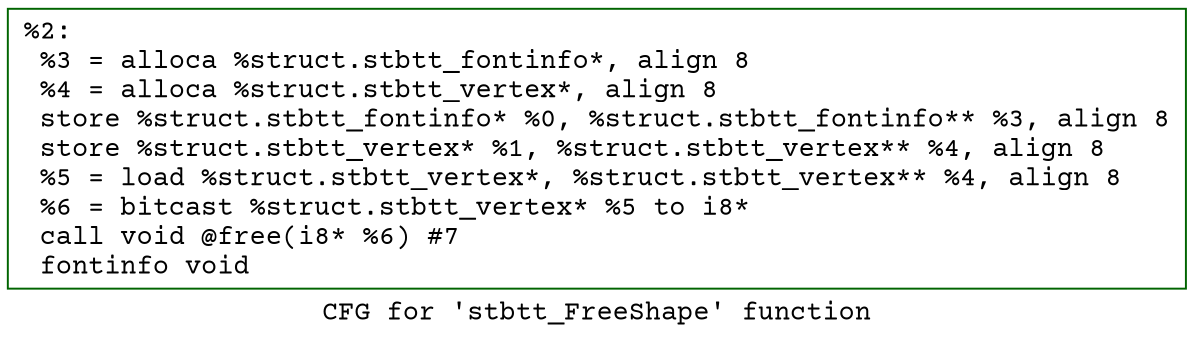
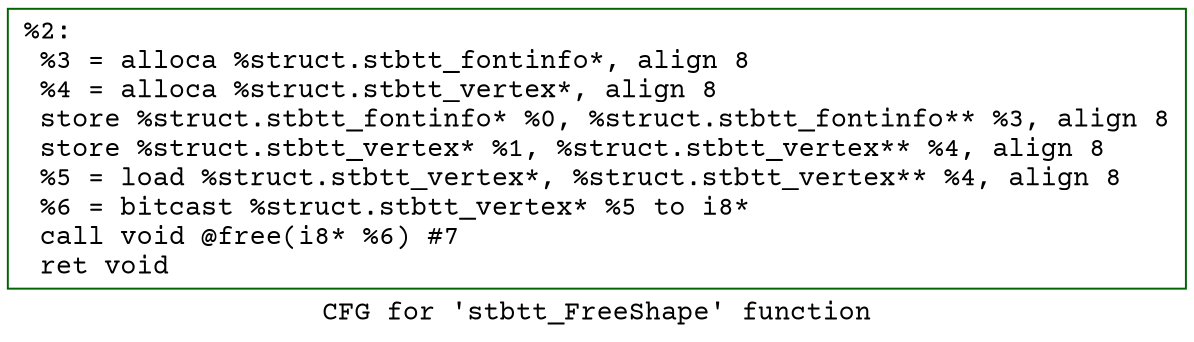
(137, 265) -> (97, 265)
